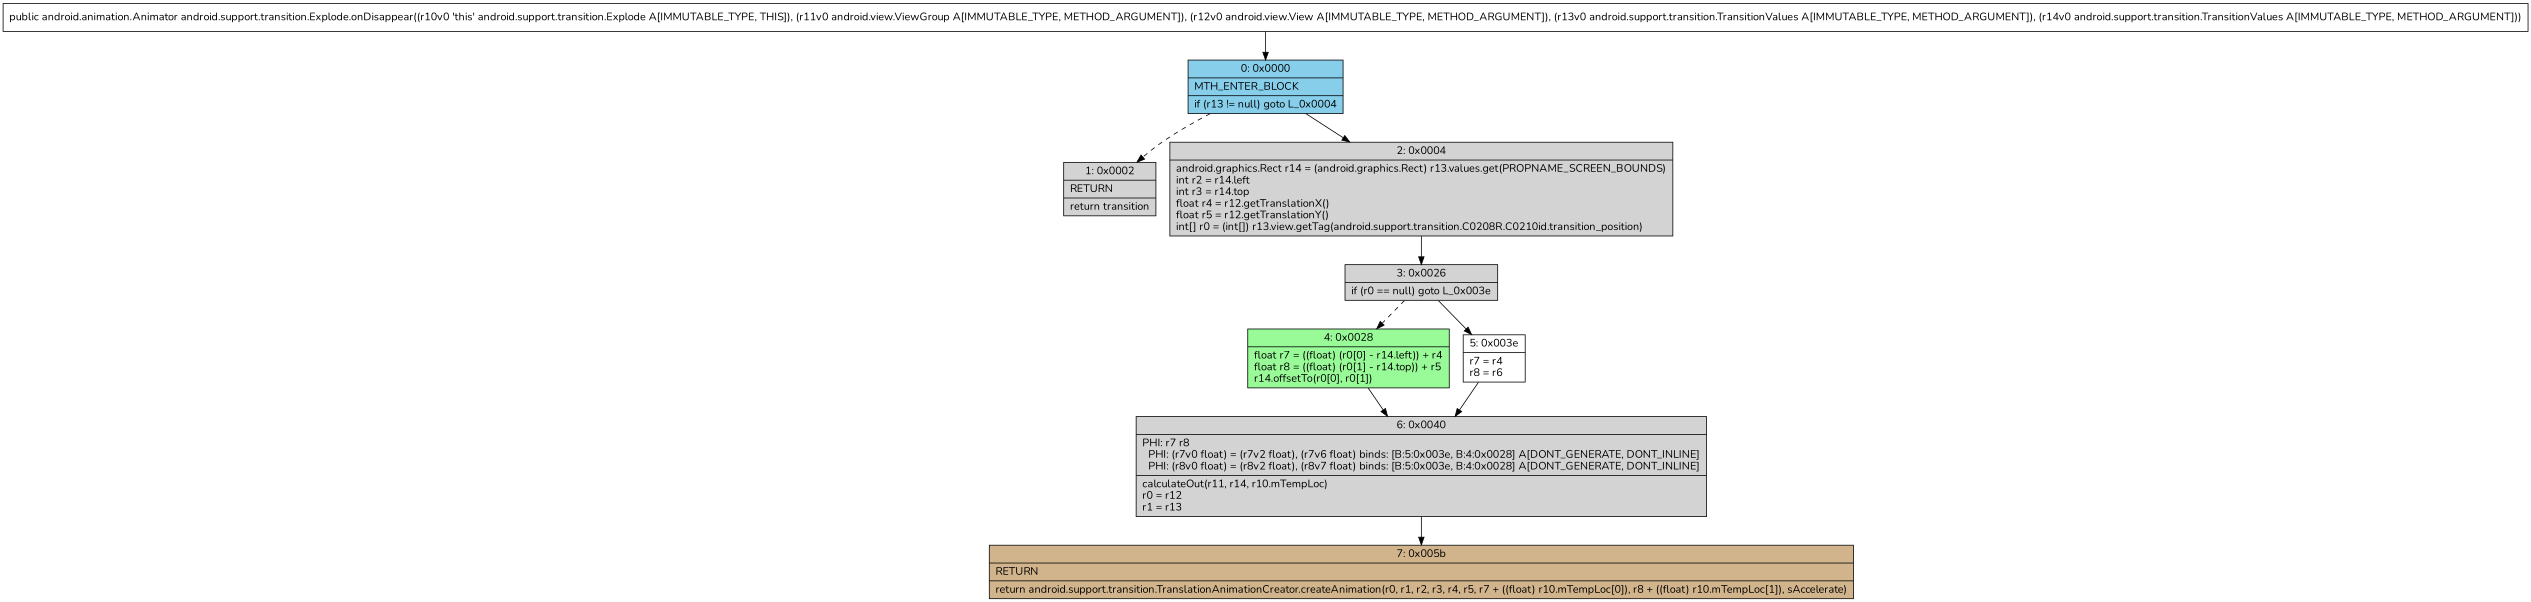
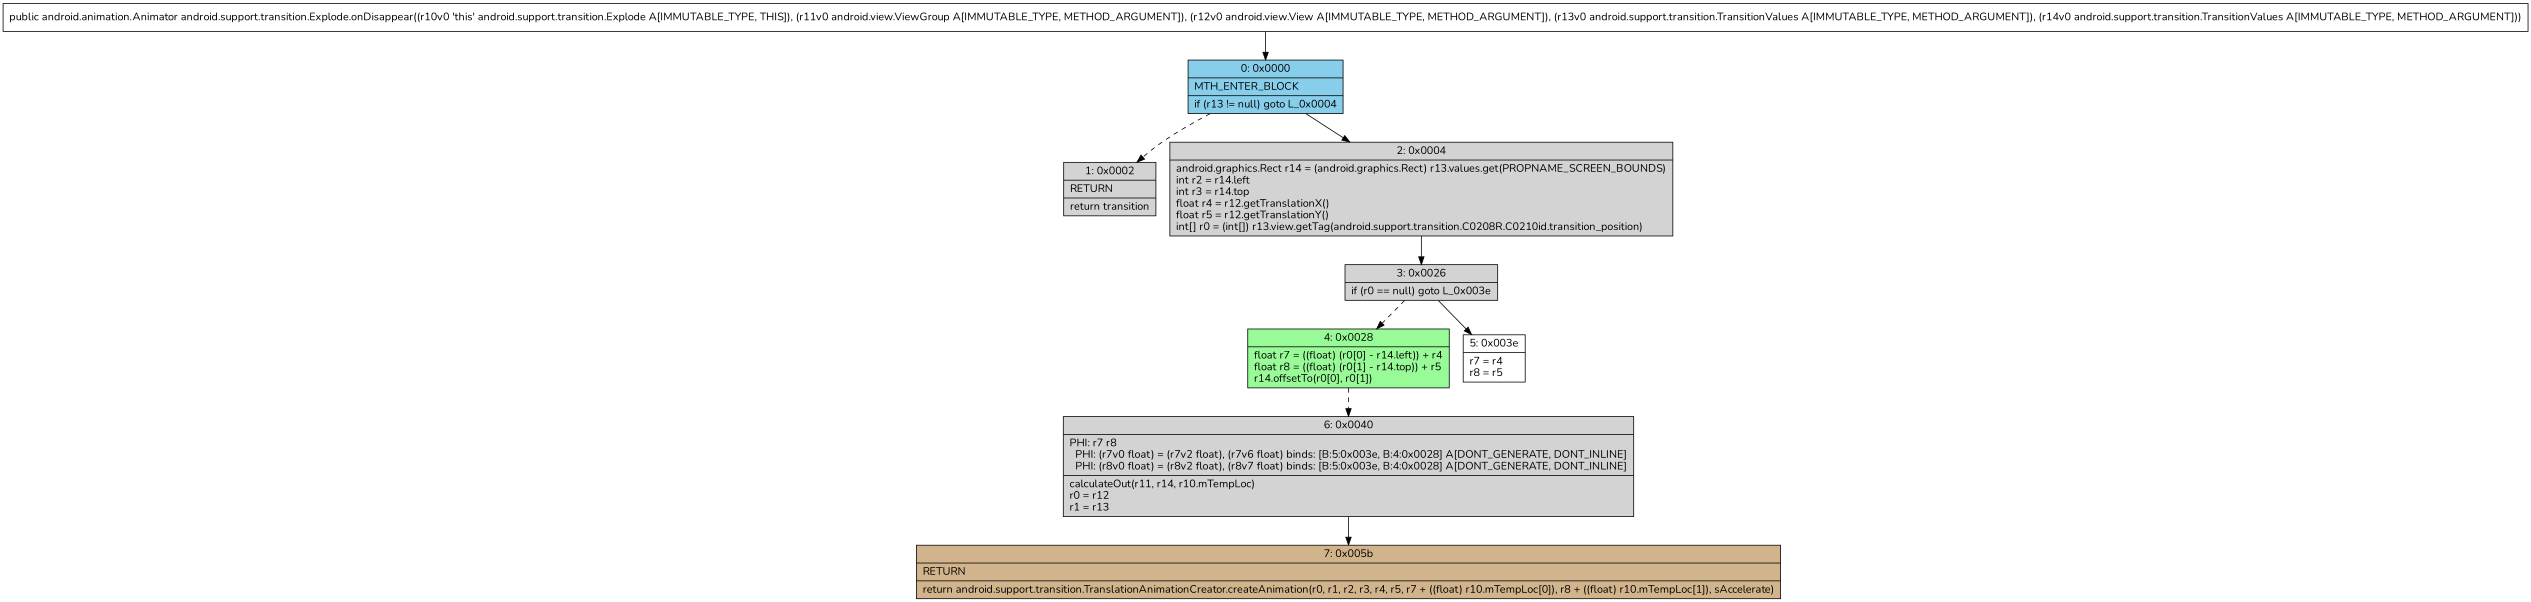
(1486, 373) -> (1486, 373)
(1469, 396) -> none
(1376, 399) -> (1348, 398)
